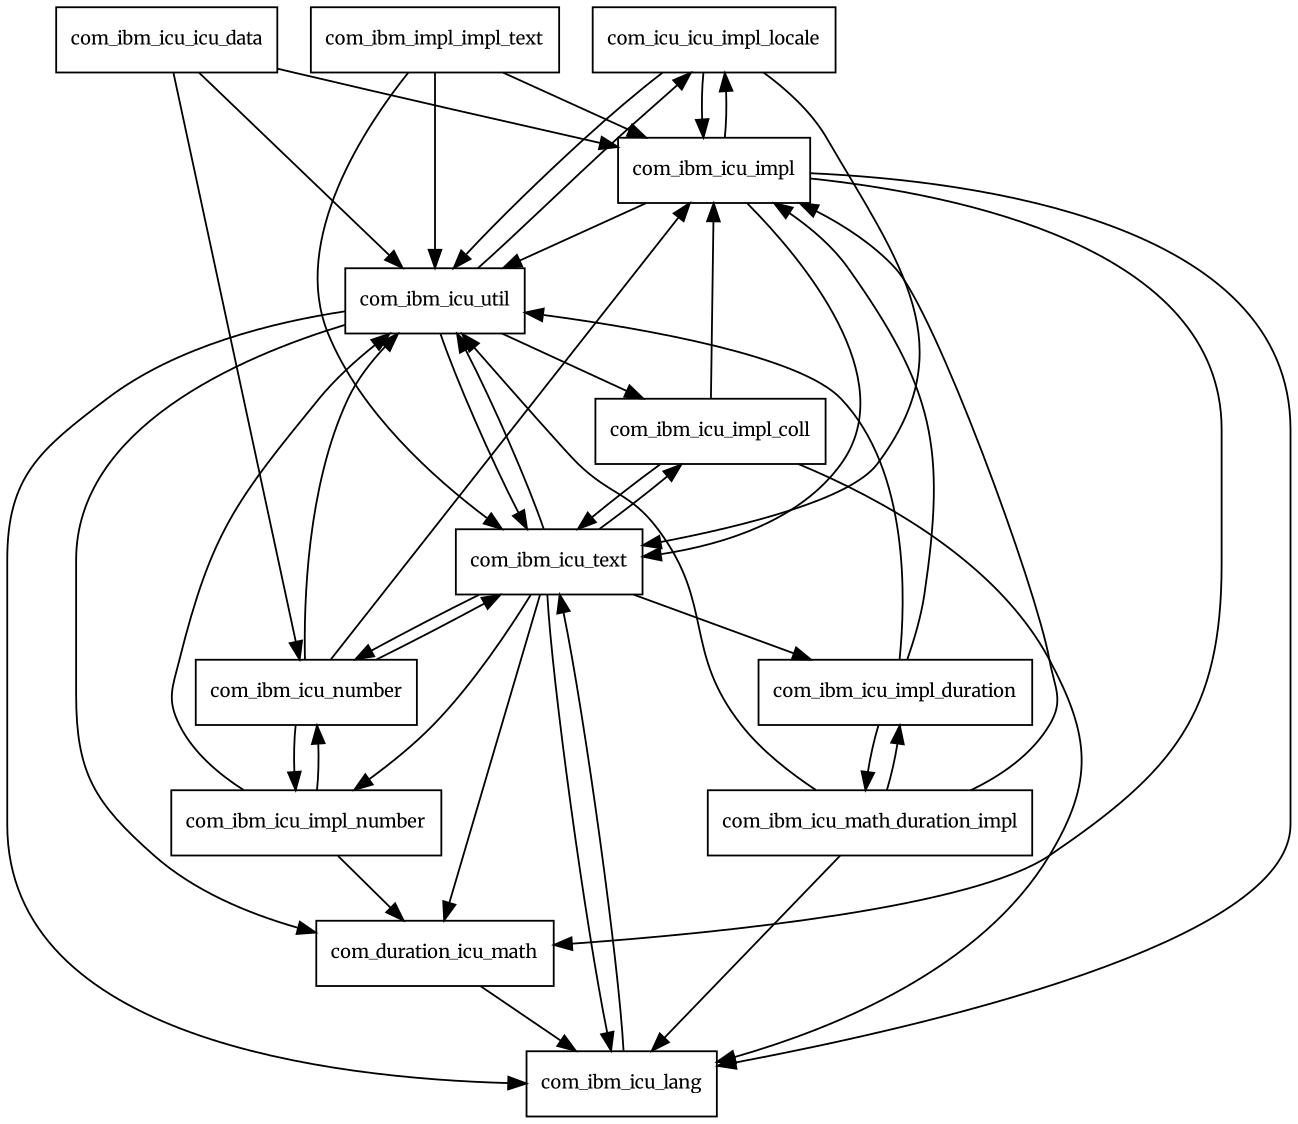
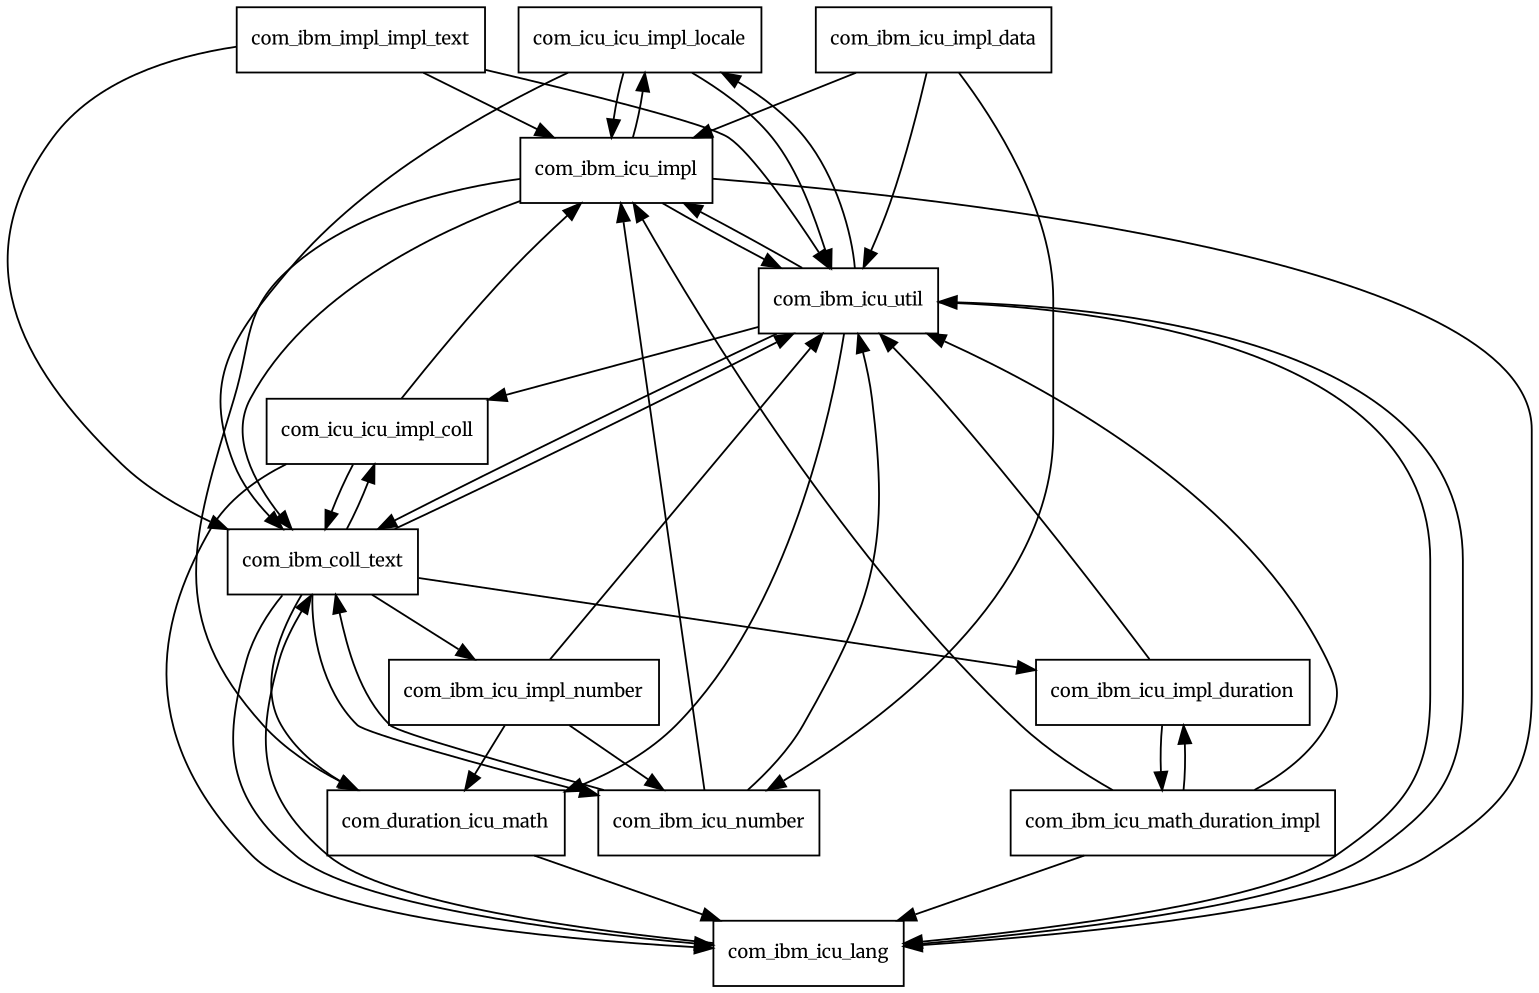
(167, 40) -> (934, 40)
(925, 415) -> (752, 239)
(710, 431) -> (377, 431)
(549, 562) -> (323, 562)
none -> (1463, 652)
(294, 749) -> none
